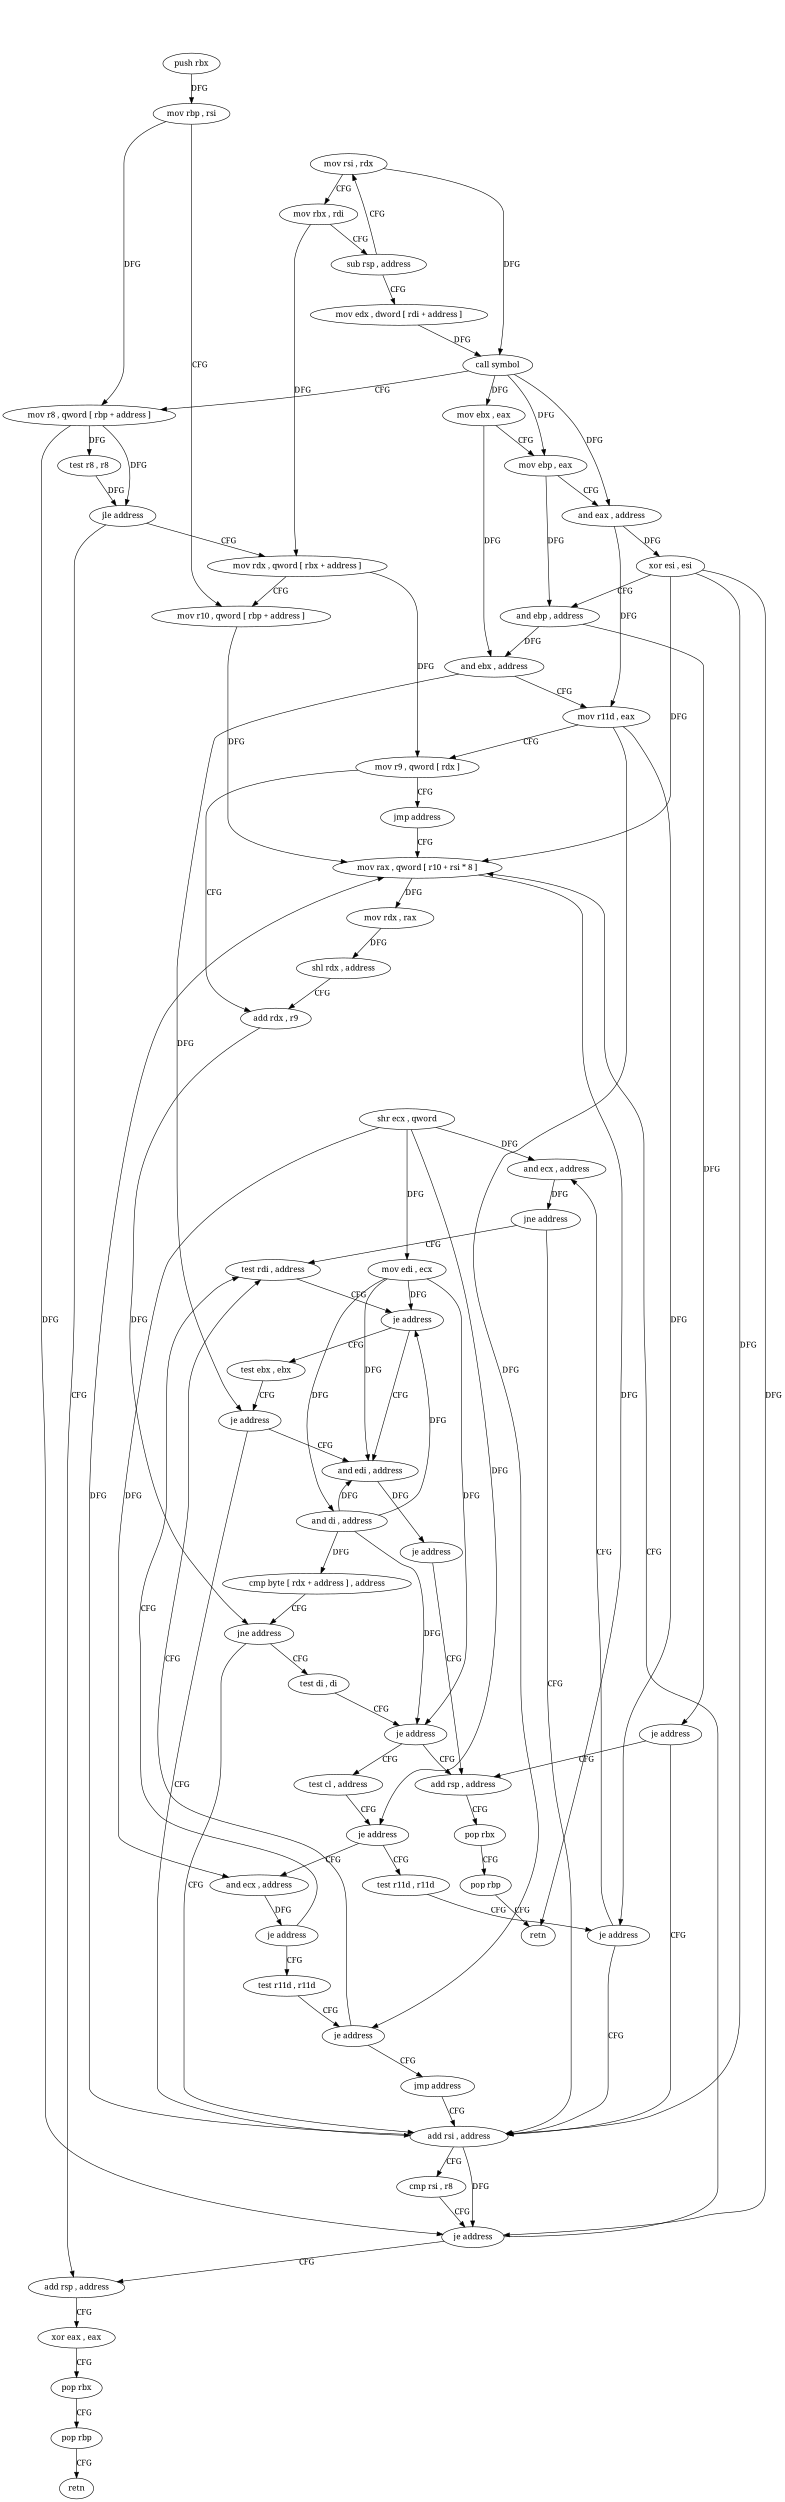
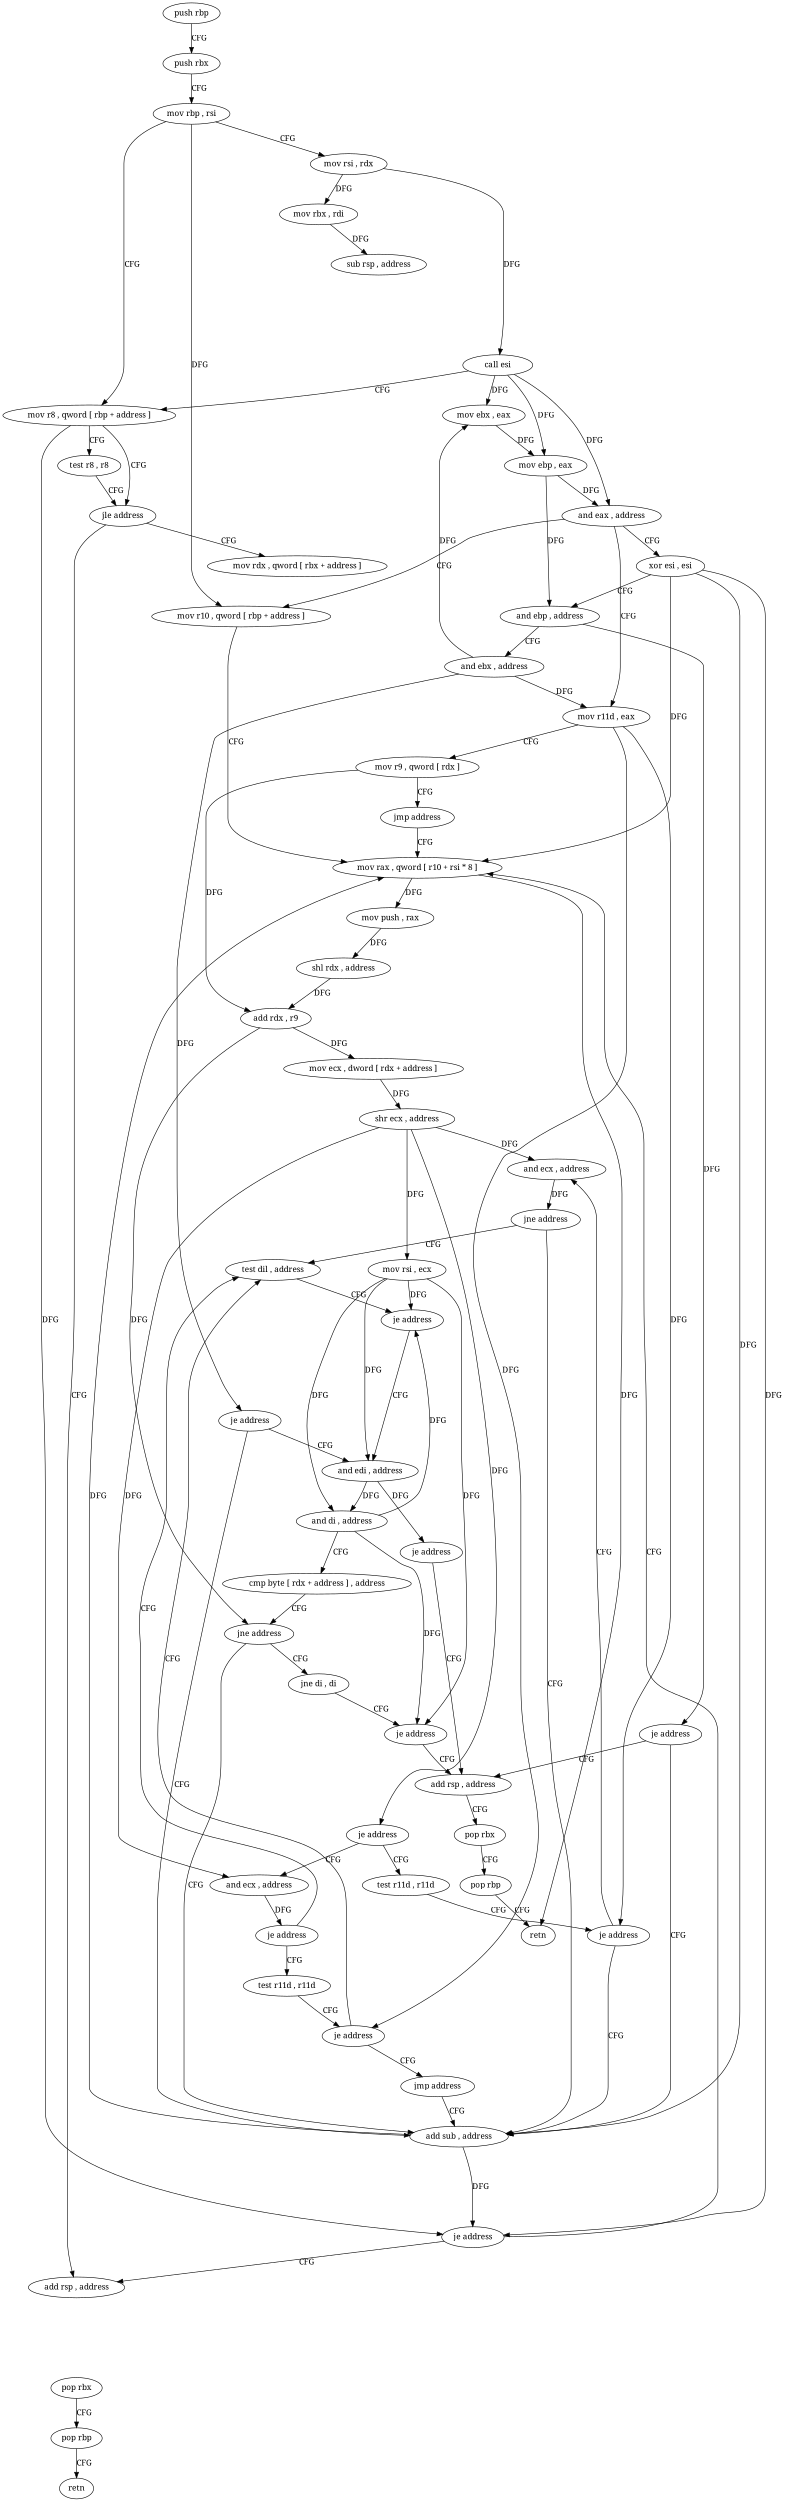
none -> (192, 13)
(199, 89) -> (199, 89)
(344, 189) -> (344, 189)
(367, 217) -> (267, 138)
(361, 239) -> (361, 239)
(132, 265) -> (132, 265)
(399, 315) -> none
(200, 365) -> (200, 365)
(498, 365) -> (498, 365)
(294, 385) -> none
(97, 441) -> (97, 441)
(526, 441) -> (526, 441)
(139, 466) -> (139, 466)
(116, 491) -> (116, 491)
(591, 491) -> (591, 491)
(484, 539) -> (439, 546)
(652, 541) -> (652, 541)
(271, 589) -> (427, 561)
(629, 616) -> (629, 616)
(533, 642) -> (533, 642)
(417, 649) -> none
(564, 692) -> (564, 692)
(236, 742) -> (236, 742)
(214, 893) -> (214, 893)
(390, 918) -> (390, 918)
(322, 993) -> (322, 993)
none -> (374, 1069)
(407, 1119) -> (407, 1119)
(273, 1270) -> (273, 1270)
(407, 1270) -> (407, 1270)
(266, 1370) -> none
(339, 1497) -> (361, 1494)
(341, 1552) -> (341, 1552)
(319, 1684) -> (319, 1684)
(338, 1785) -> none
(459, 2137) -> (459, 2137)
(431, 2187) -> none
(77, 2338) -> none
